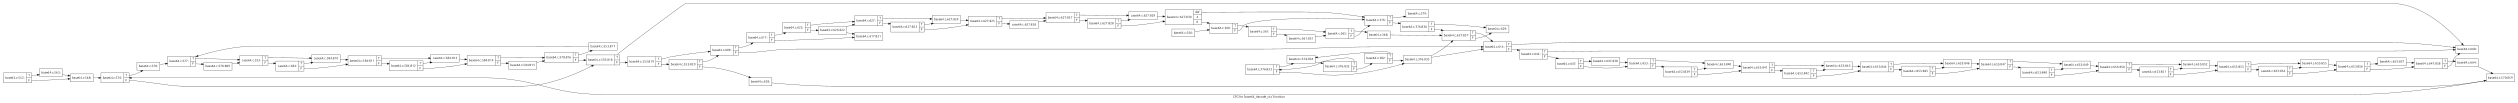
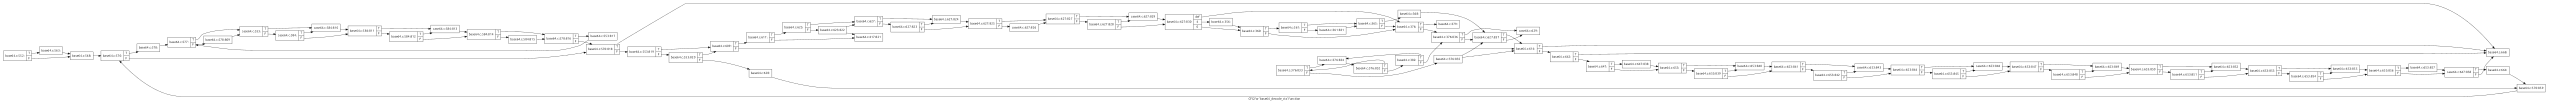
none -> (1205, 22)
(1397, 61) -> (1431, 53)
